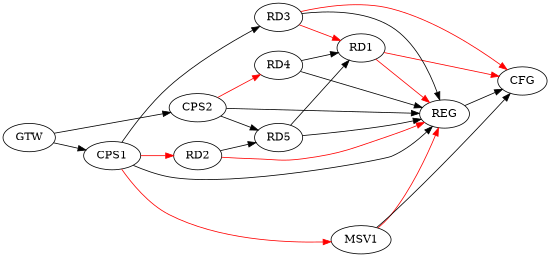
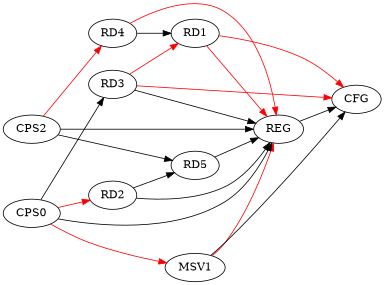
(358, 88) -> (229, 15)
(317, 96) -> none
(29, 138) -> none
(112, 156) -> (32, 213)
(321, 156) -> (209, 193)
